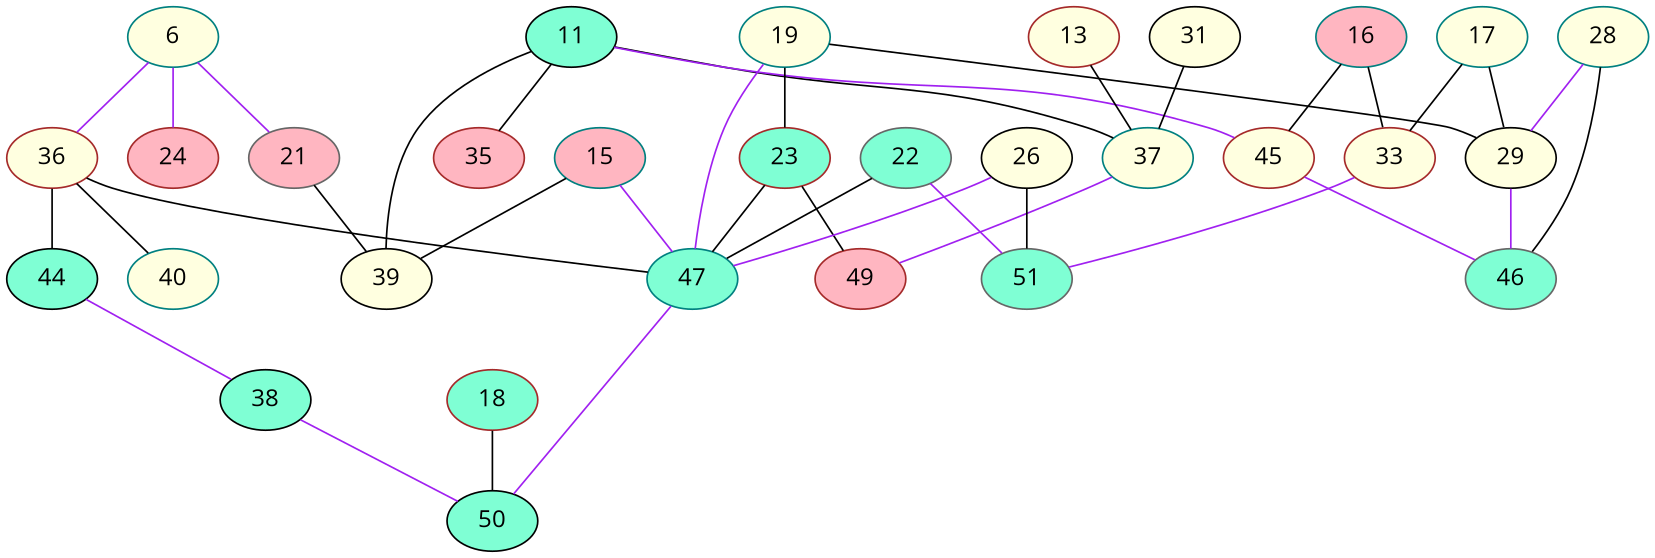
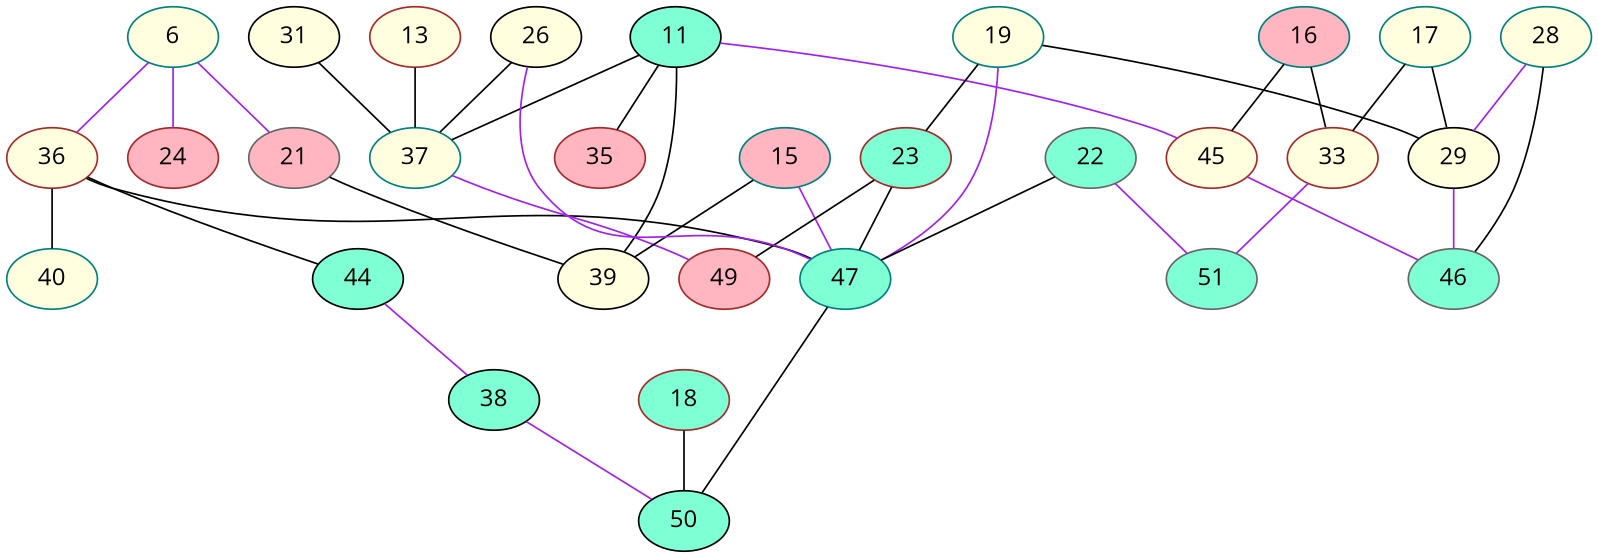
(1027, 225) -> (476, 97)
(592, 400) -> (765, 400)
